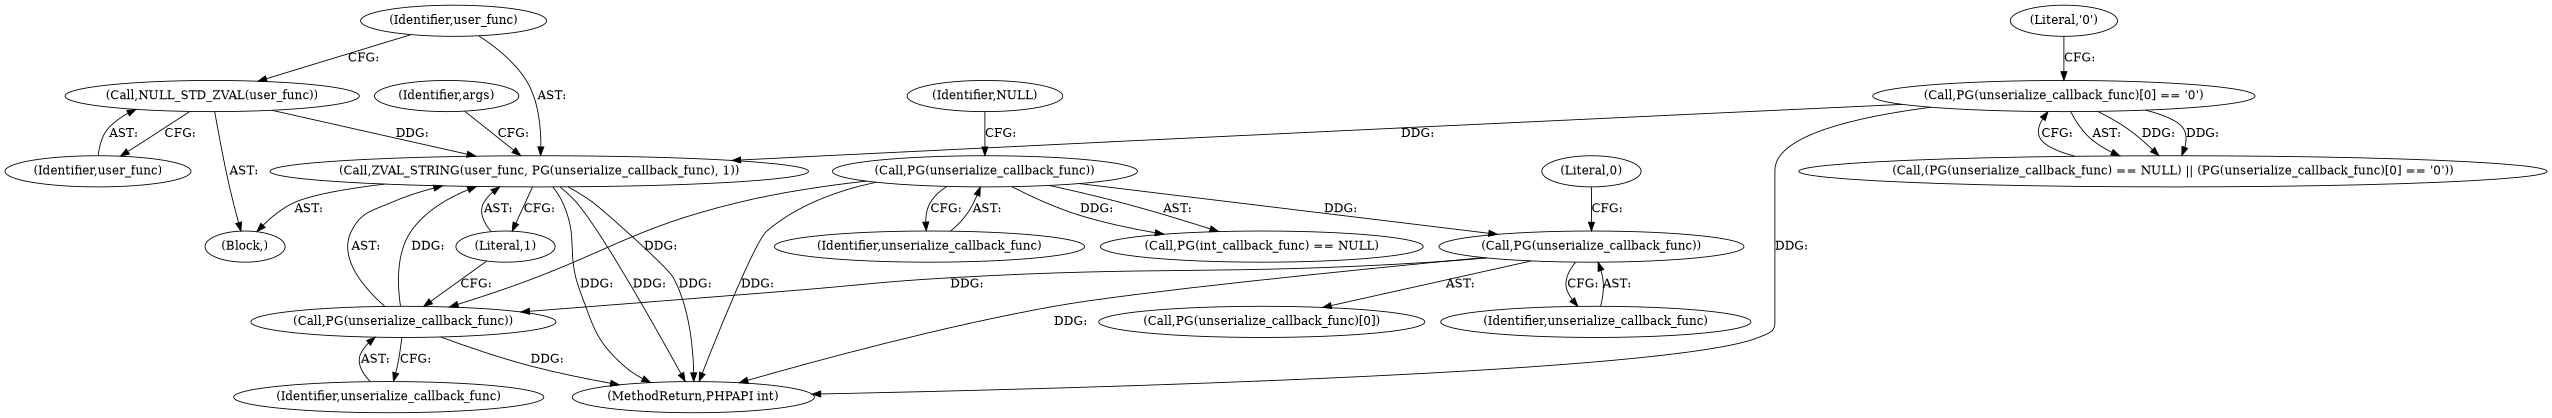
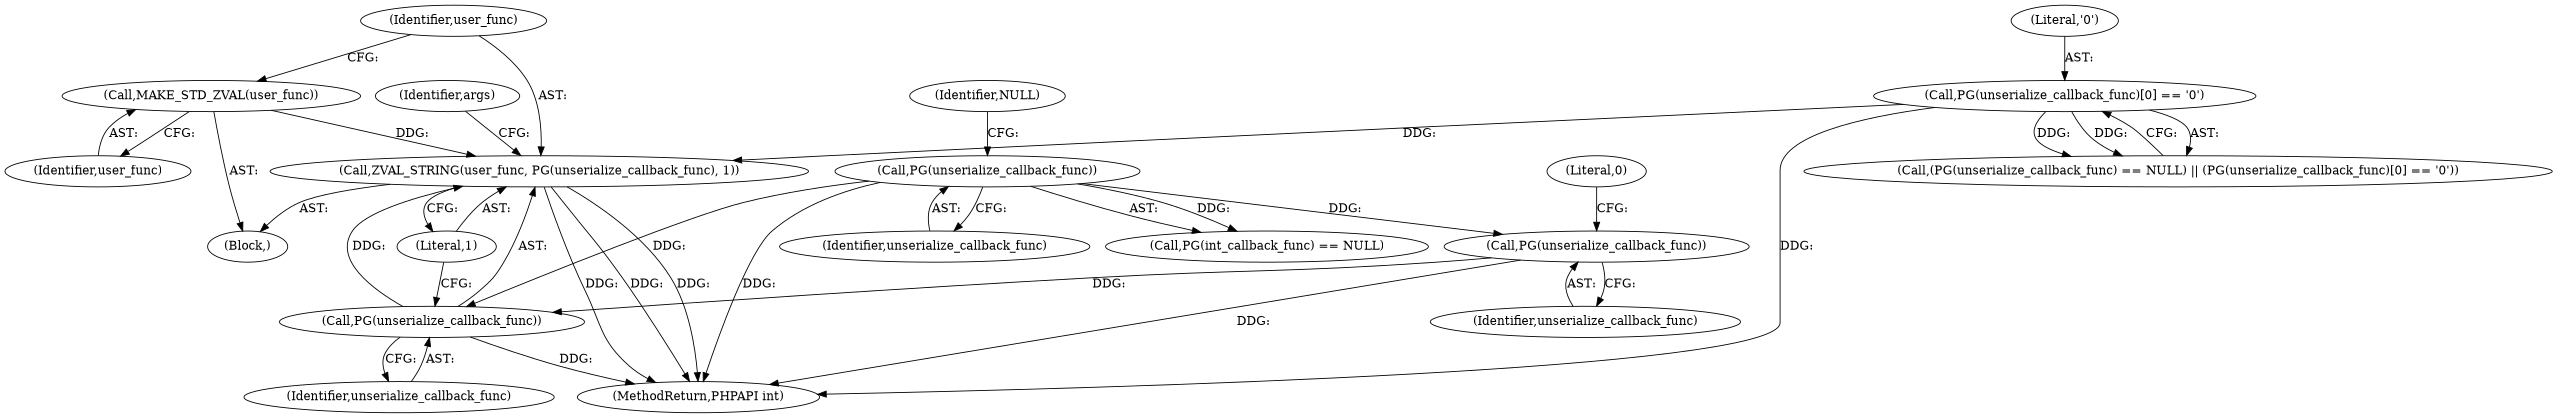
(2082, 58) -> (2081, 58)
(212, 96) -> (211, 96)
(1262, 322) -> none
